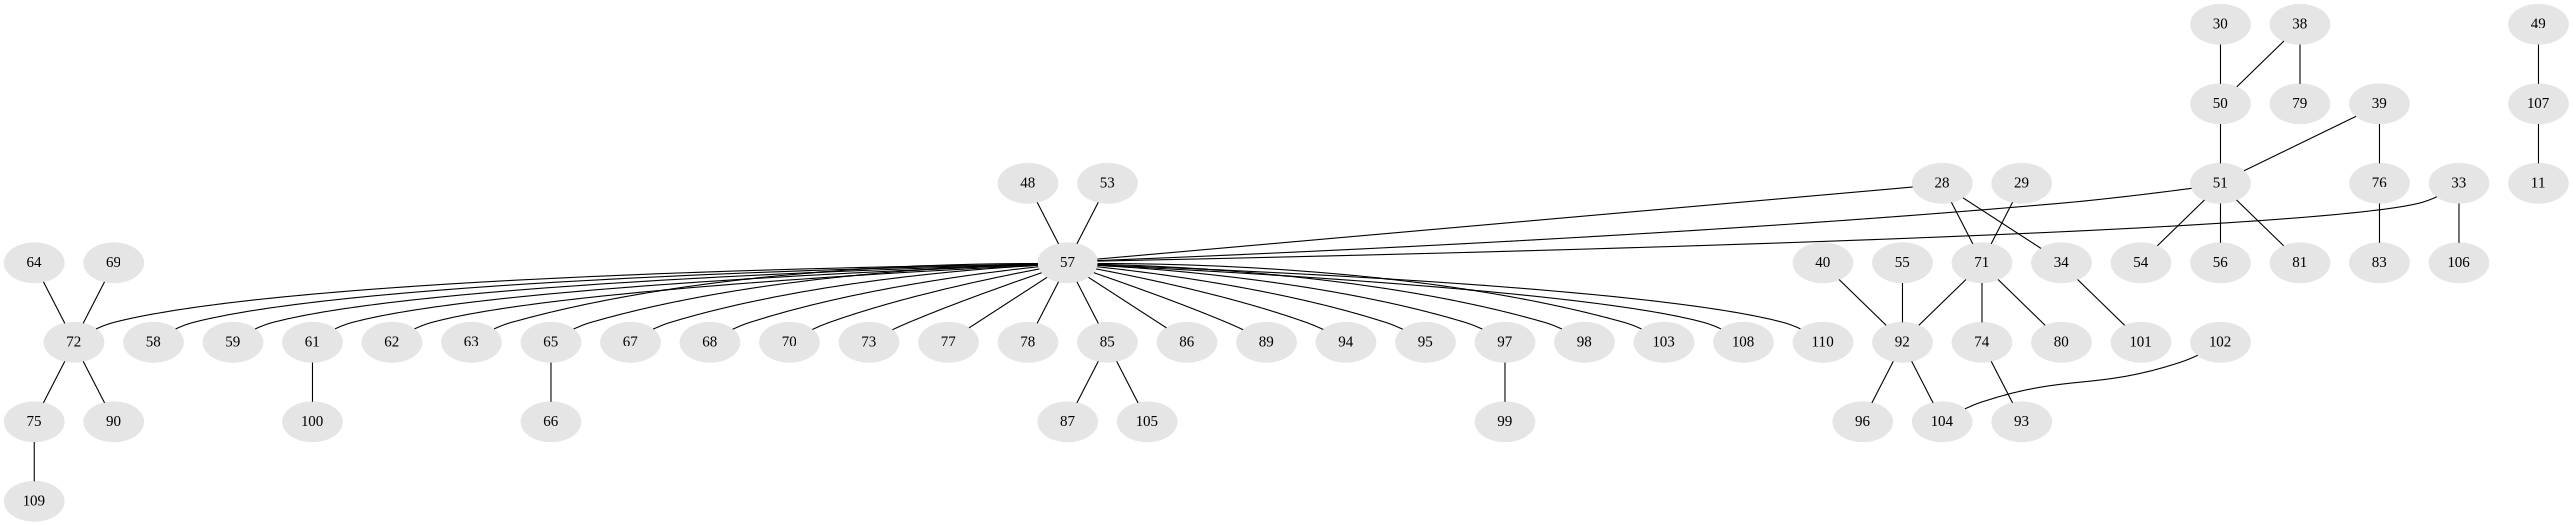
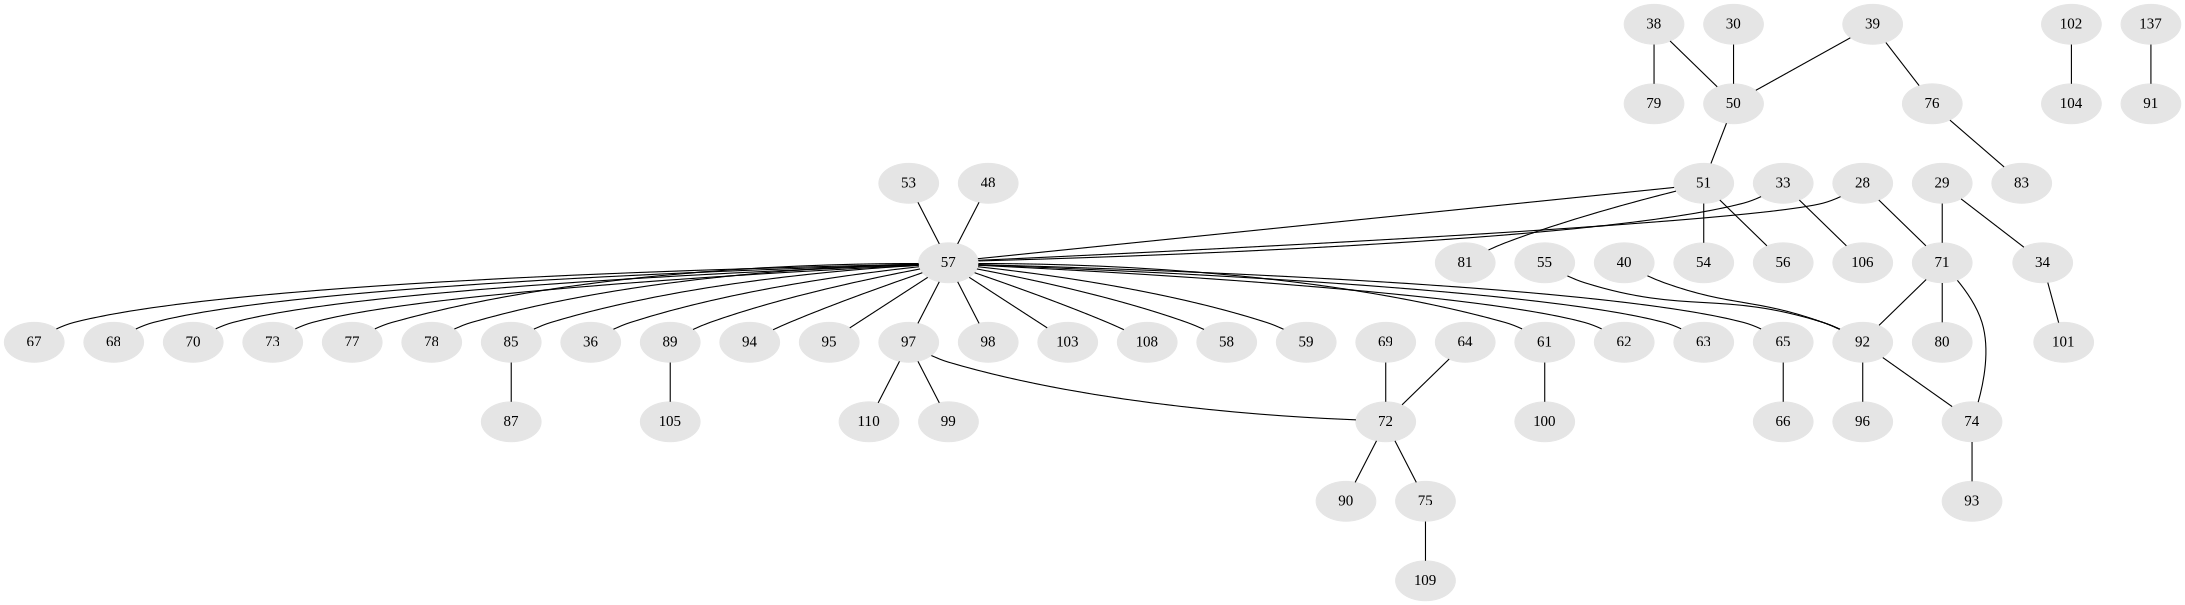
(2538, 24) -> none
(2538, 104) -> (2151, 24)
(2300, 144) -> (1803, 64)
(2538, 183) -> (2151, 104)
(1996, 219) -> (1993, 223)
(1539, 290) -> (889, 382)
(353, 291) -> (1141, 401)
(1187, 342) -> (591, 342)
(1127, 382) -> (670, 382)
(1922, 382) -> (1917, 382)
